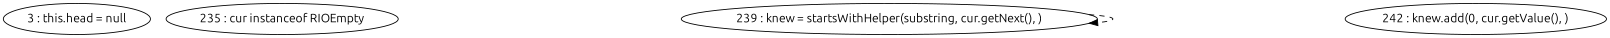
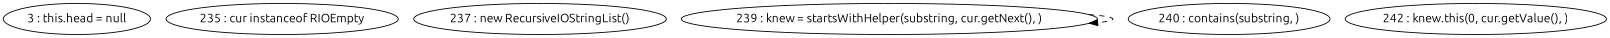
none -> (540, 19)
none -> (1229, 19)
(1476, 19) -> (1476, 19)
